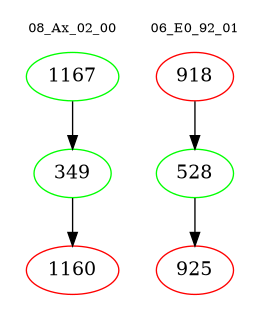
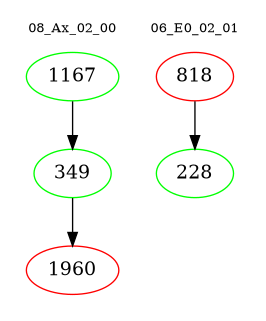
(195, 29) -> (195, 29)
(195, 77) -> (195, 77)
(195, 173) -> (195, 173)
(73, 270) -> (73, 270)
(195, 270) -> none
